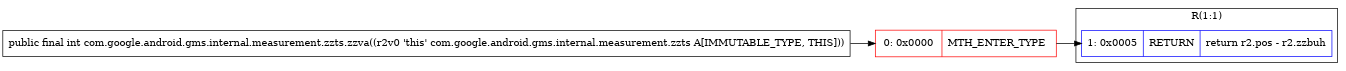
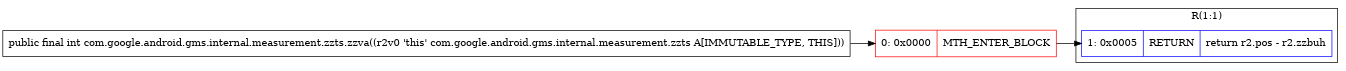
(997, 43) -> (997, 43)
